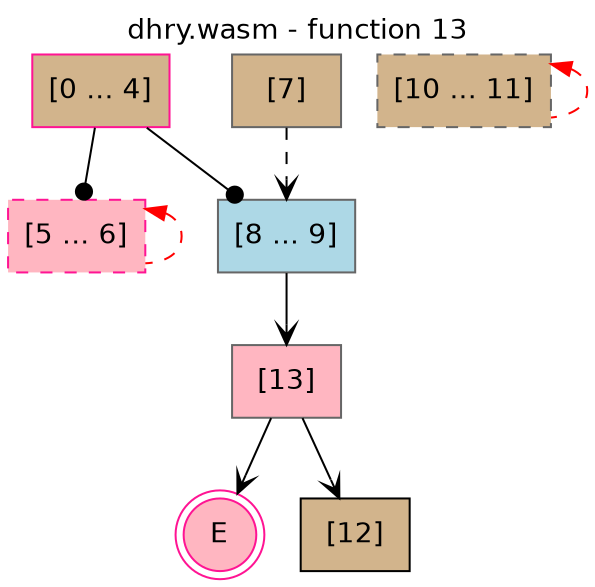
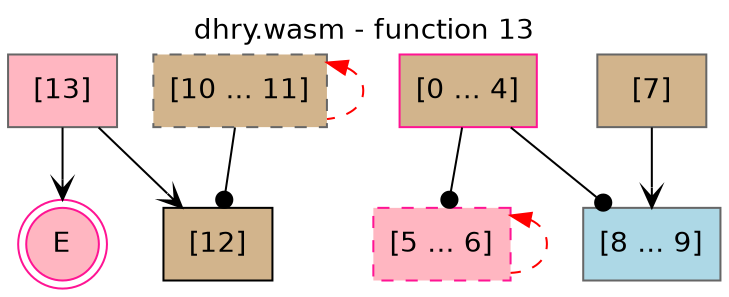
(287, 154) -> (652, 157)
none -> (230, 160)
(287, 299) -> none
